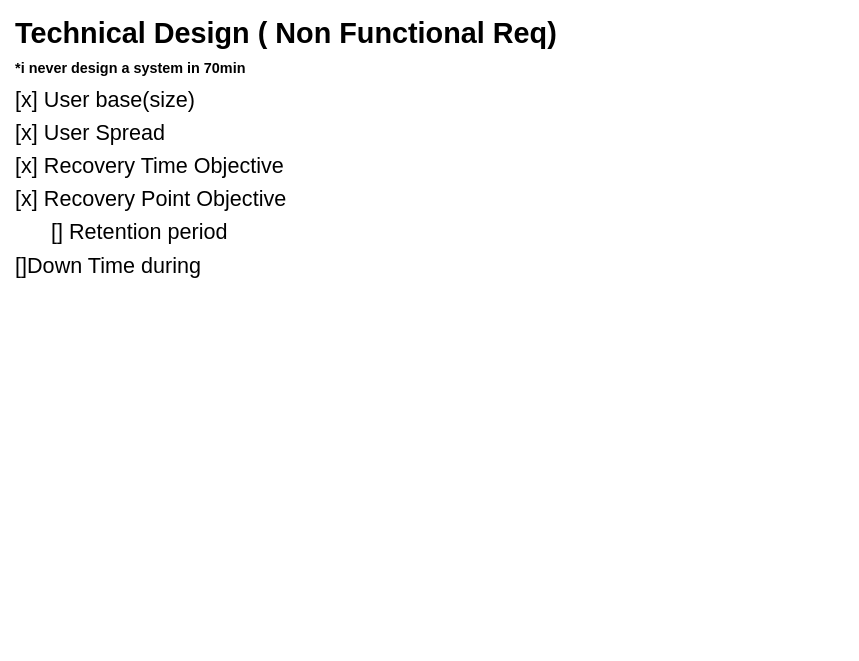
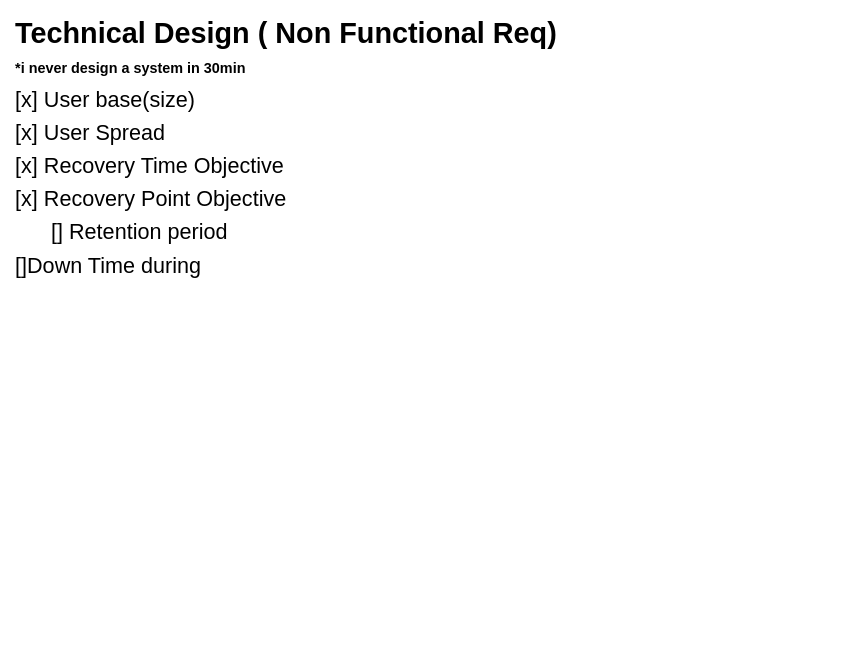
(144, 37) -> (144, 37)
